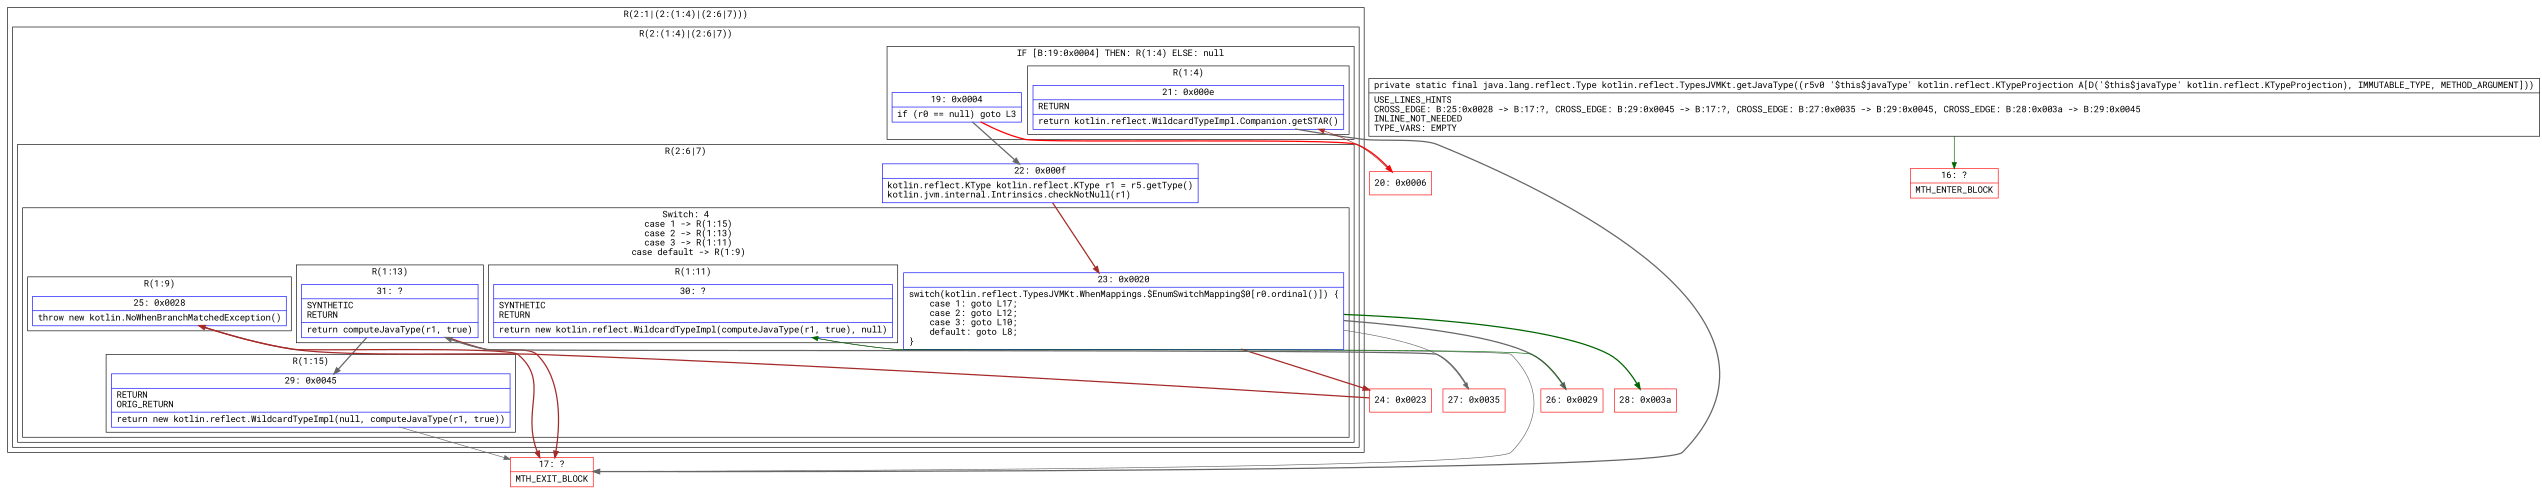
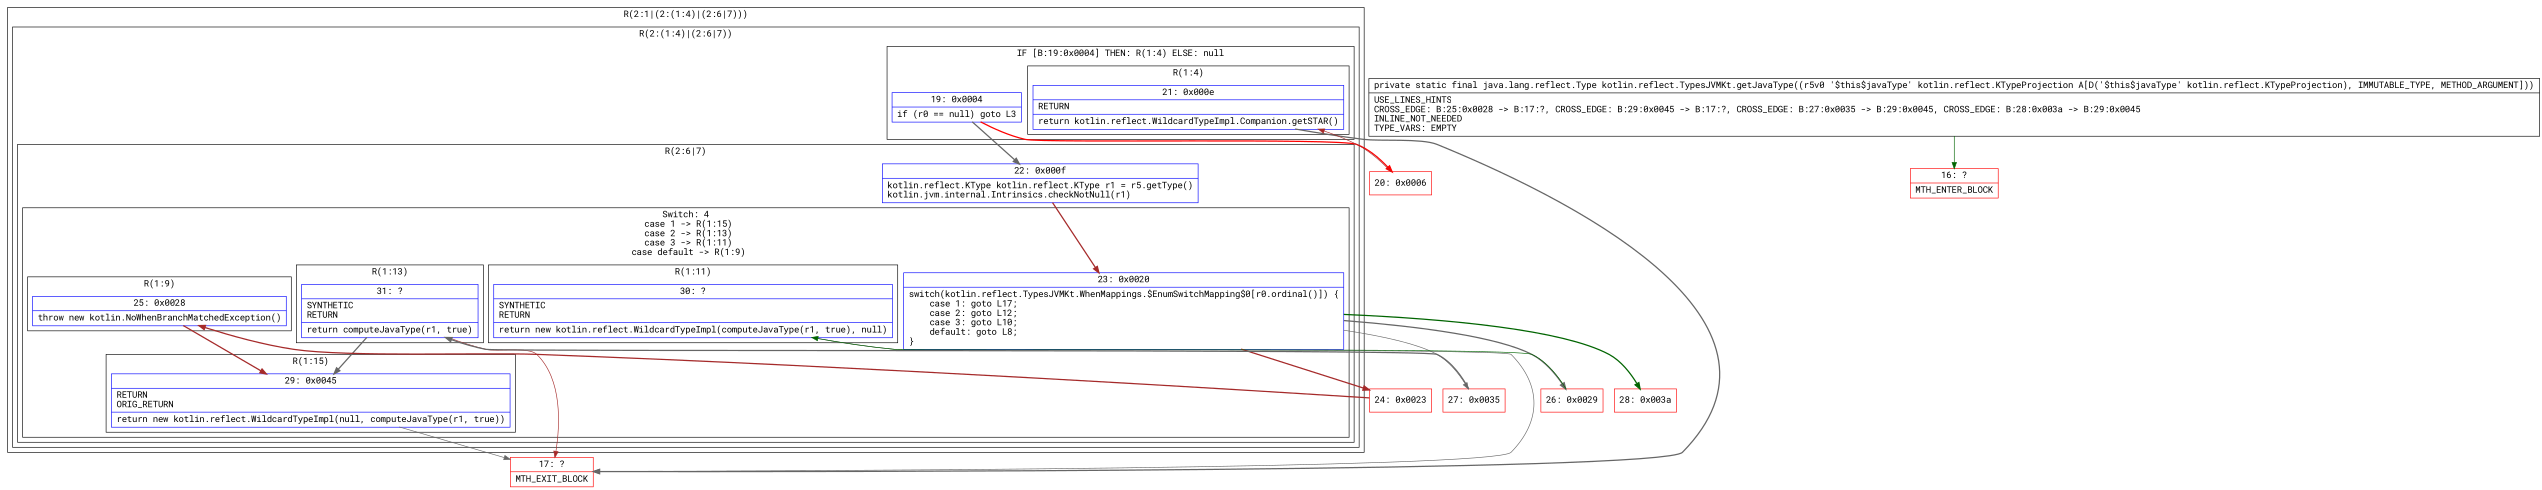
(408, 350) -> (222, 348)
(540, 359) -> (540, 359)
